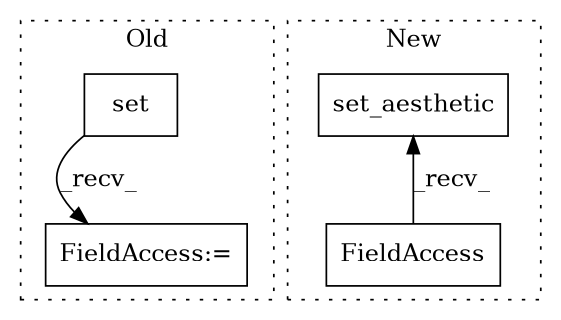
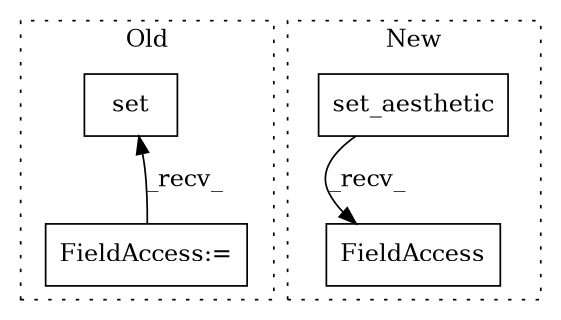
(58, 172) -> (147, 188)
(413, 189) -> (327, 171)
